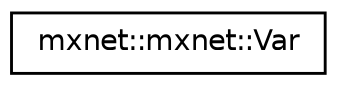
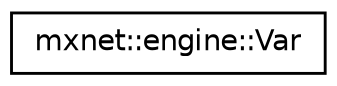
(168, 43) -> (168, 43)
